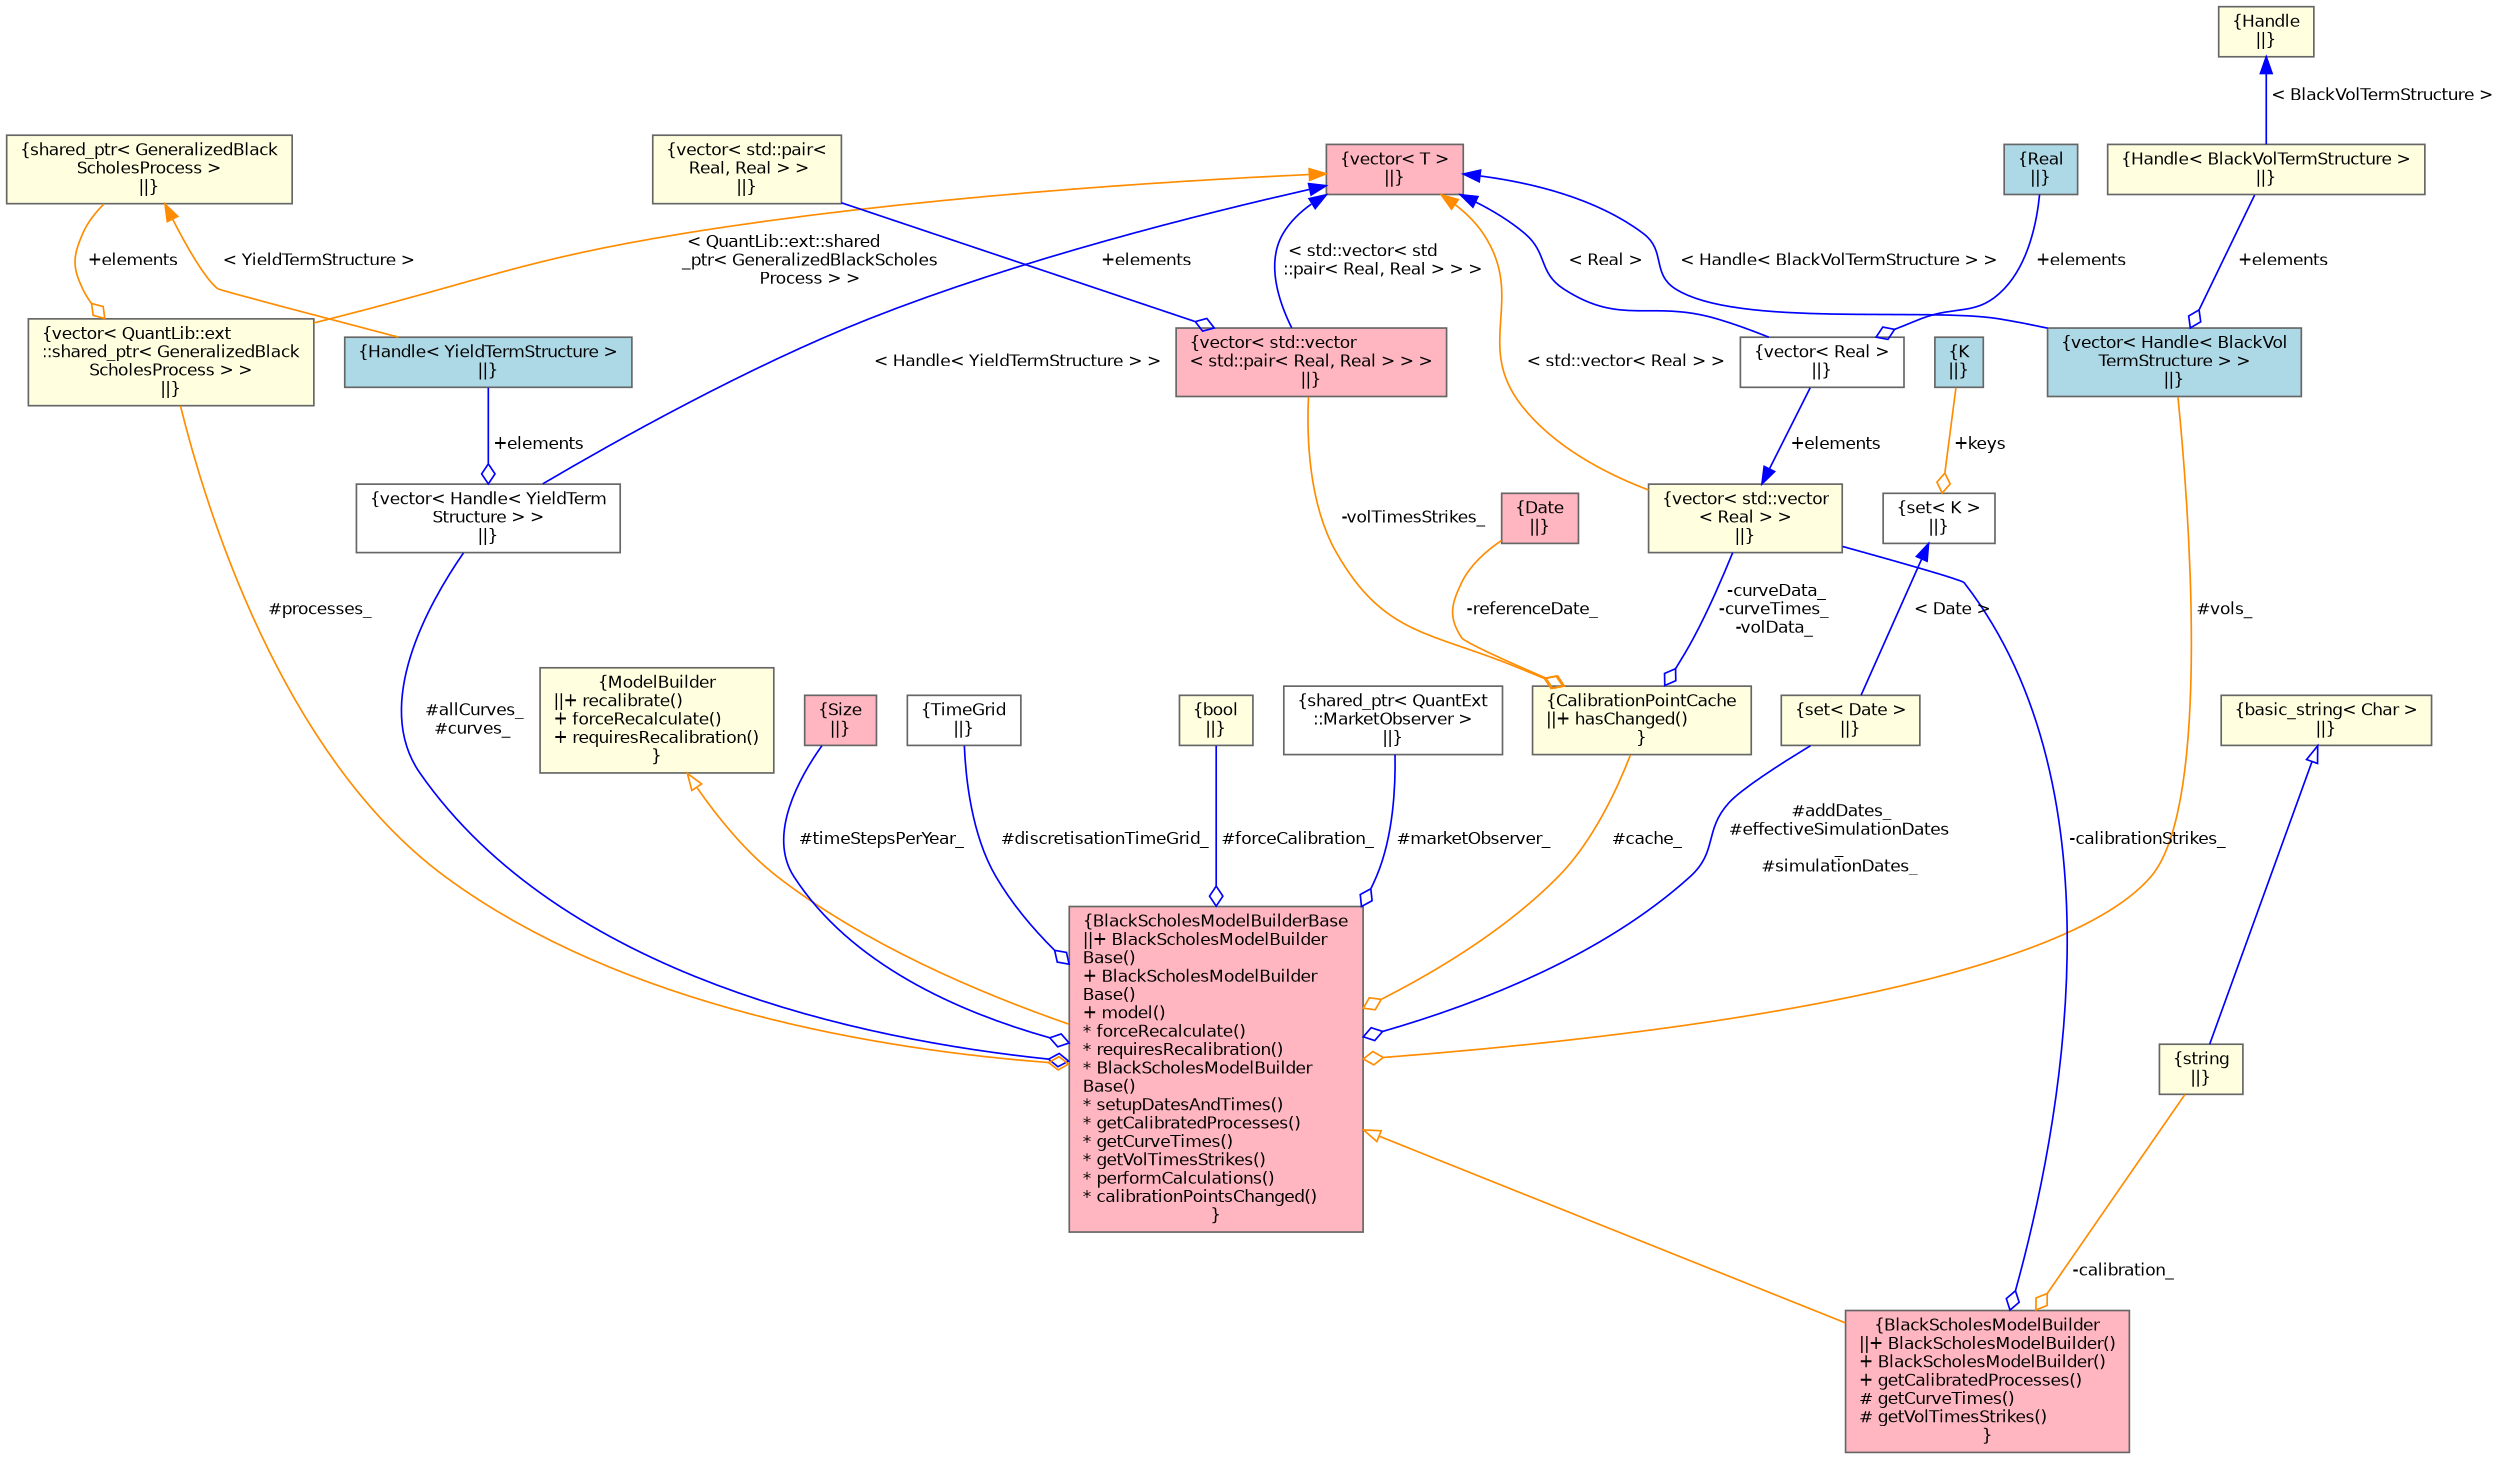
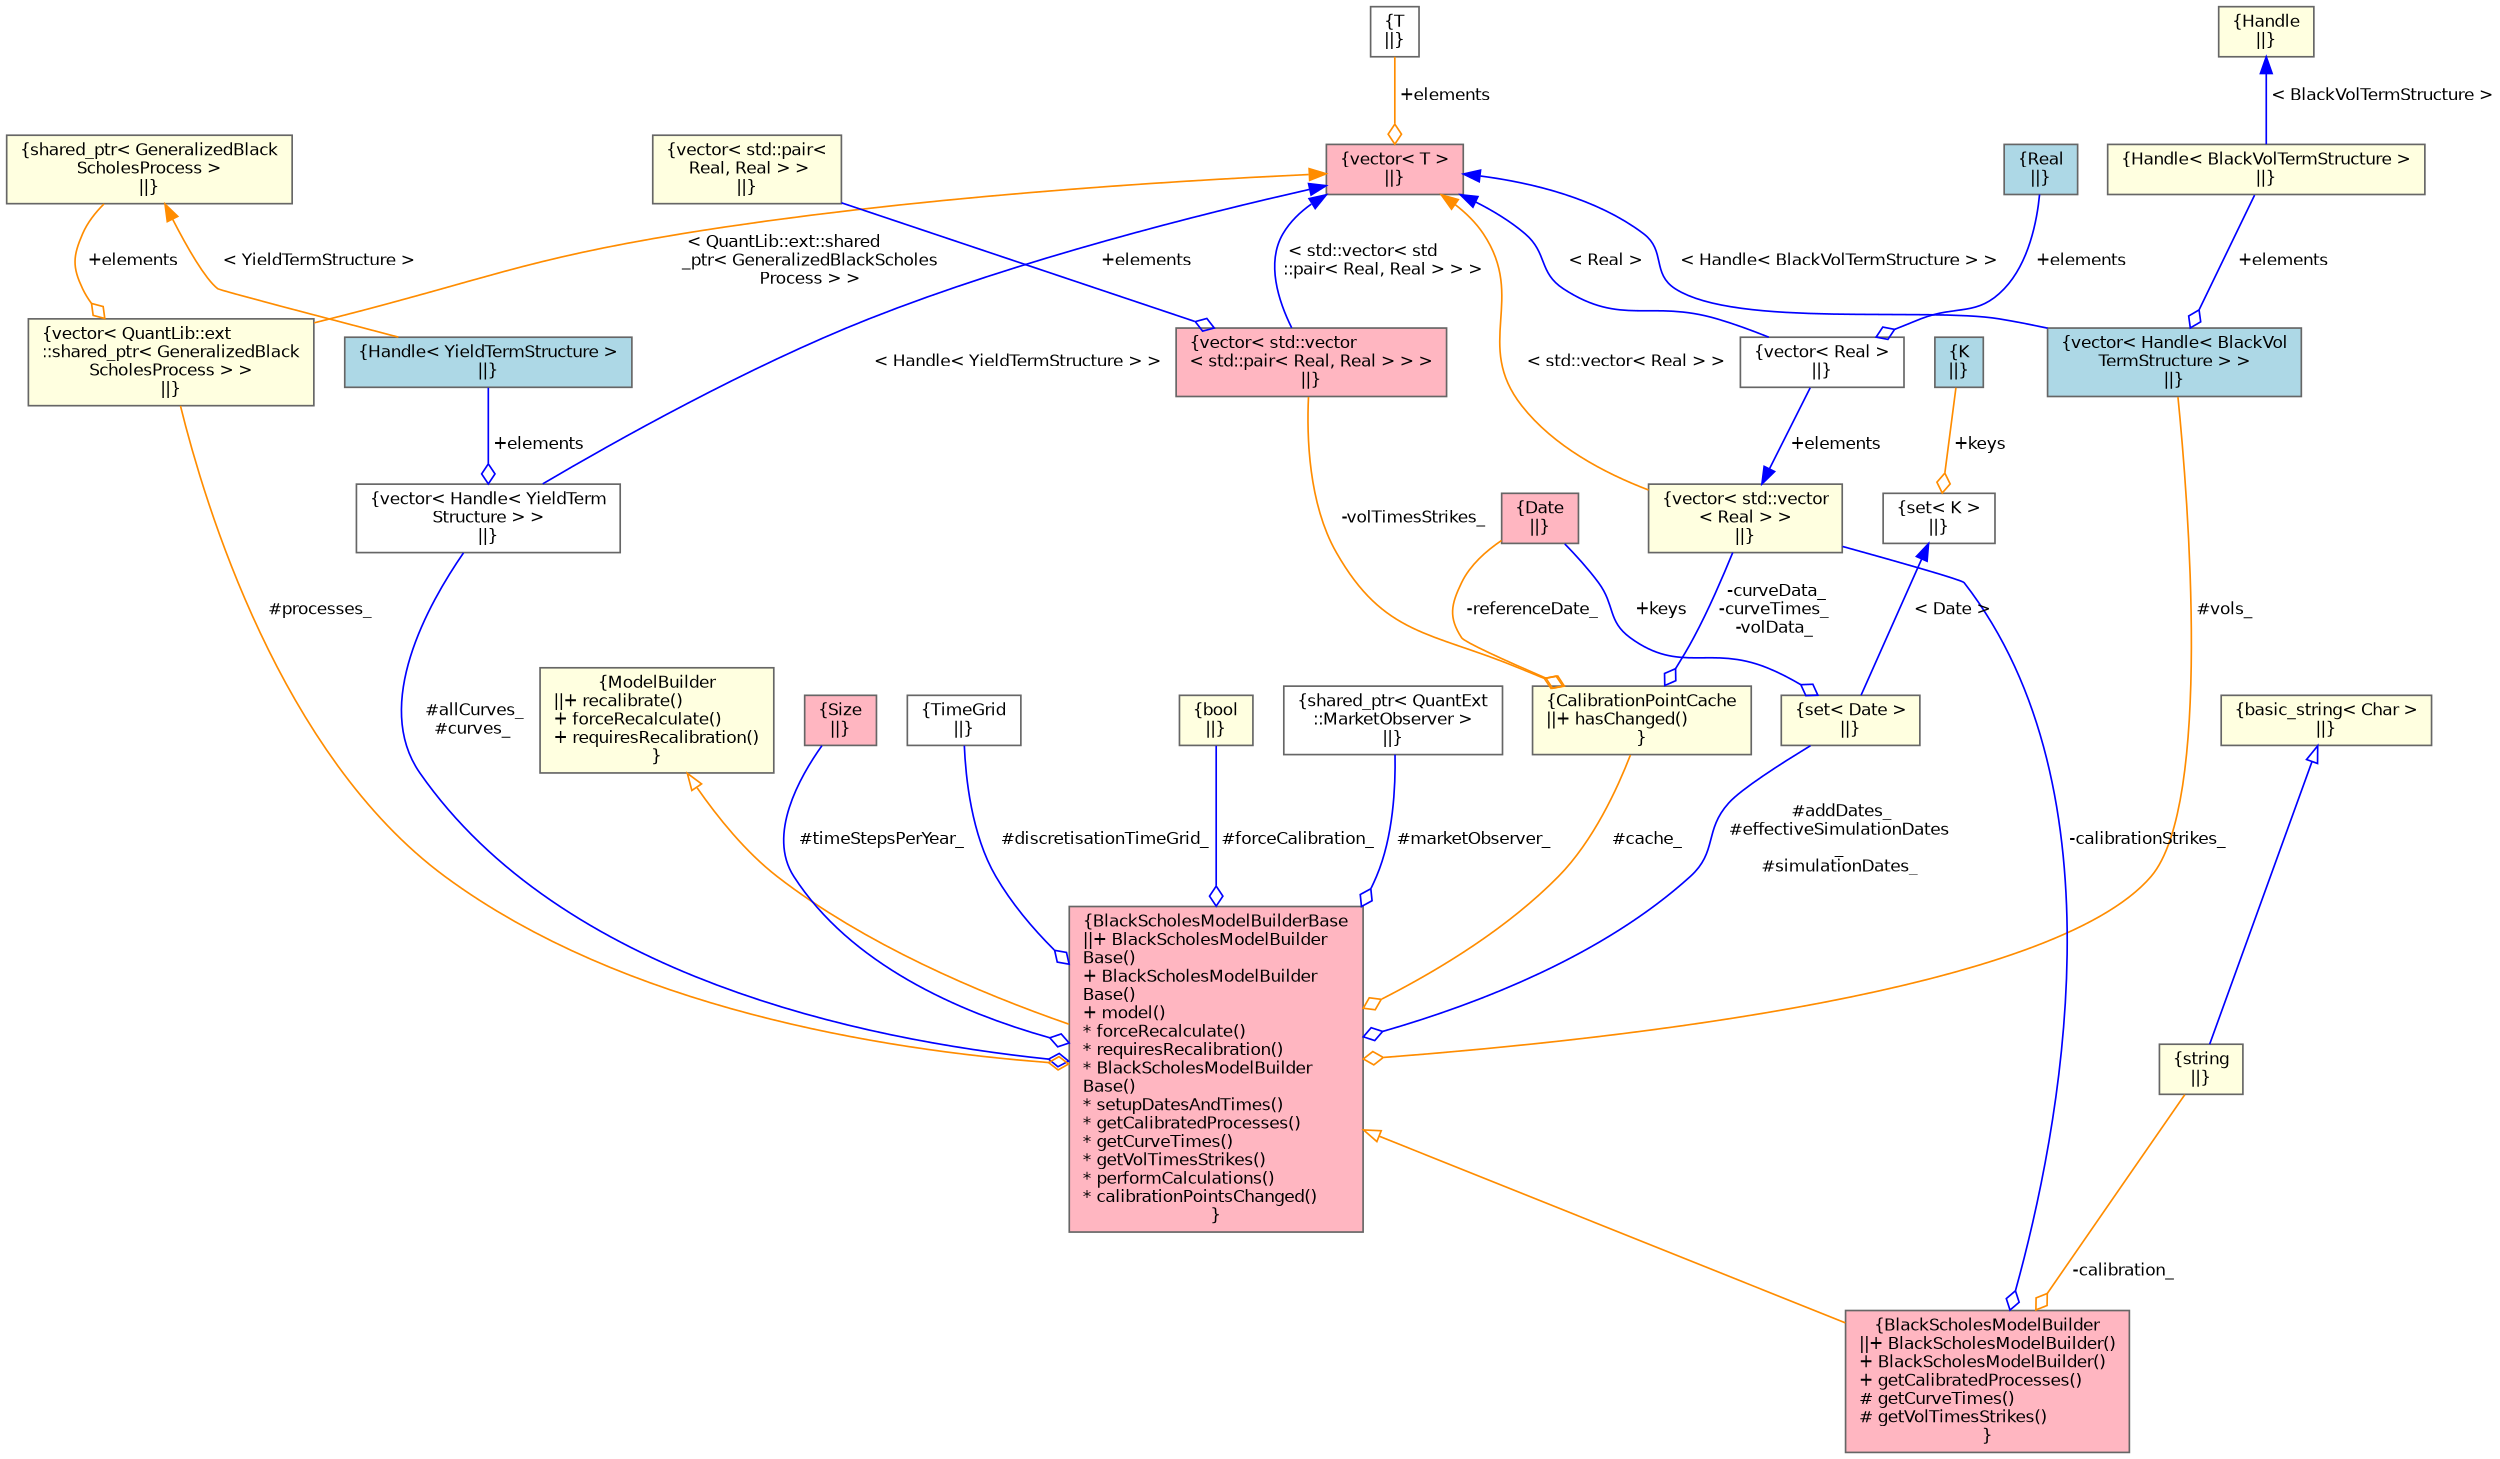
none -> (1395, 32)
none -> (1658, 652)
